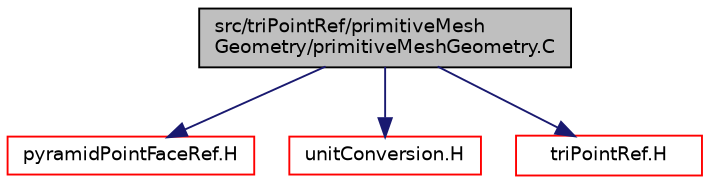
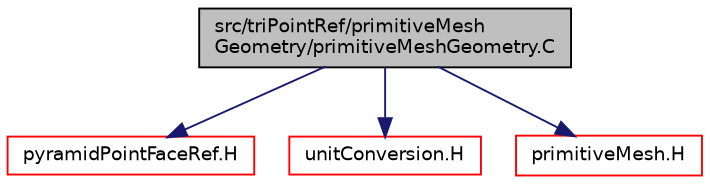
(609, 156) -> (609, 156)
